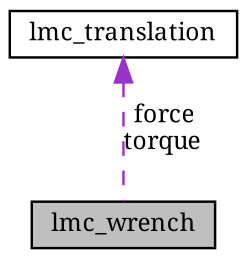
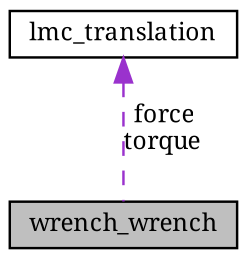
(123, 225) -> (123, 225)
